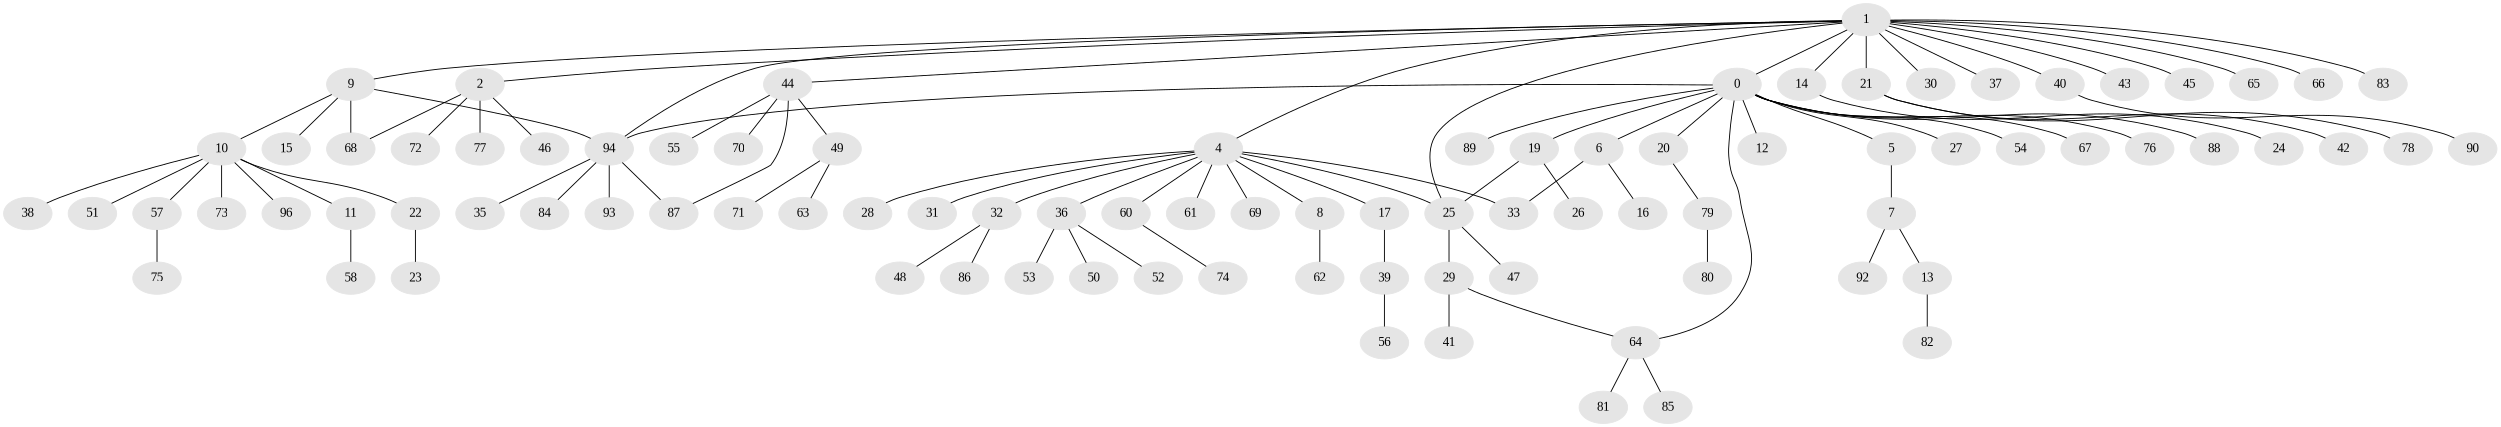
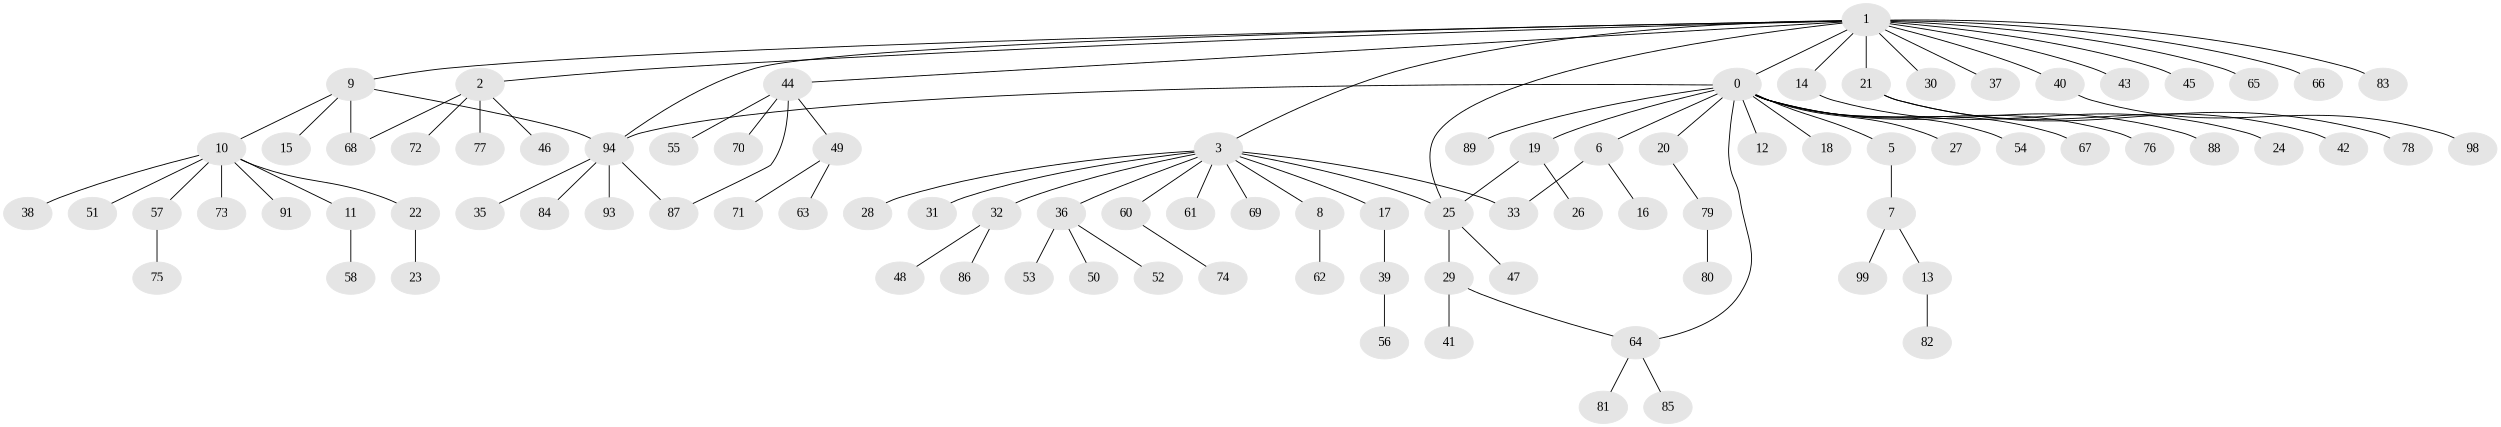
(1218, 149) -> (1218, 149)
none -> (1827, 149)
(2473, 149) -> (2473, 149)
(286, 214) -> (286, 214)
(1863, 278) -> (1863, 278)
